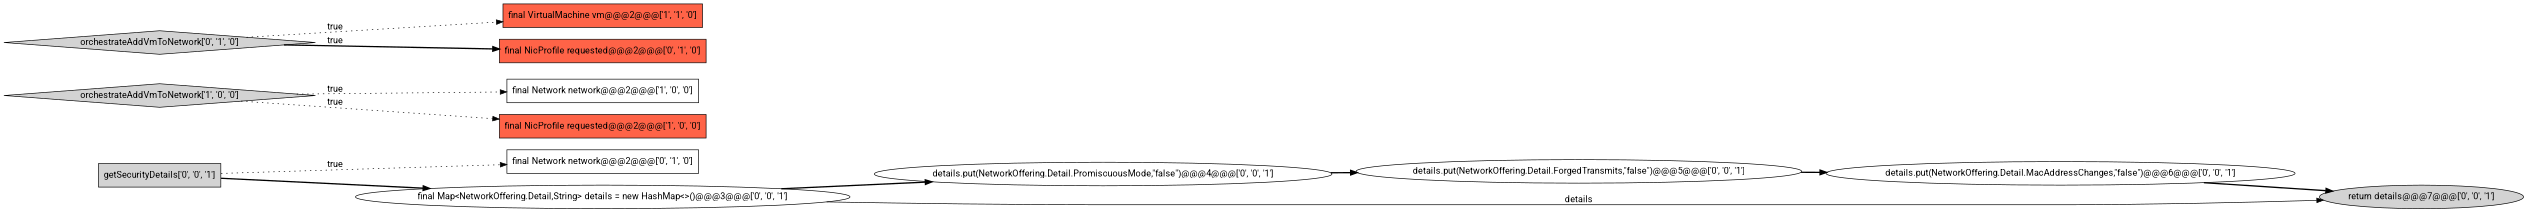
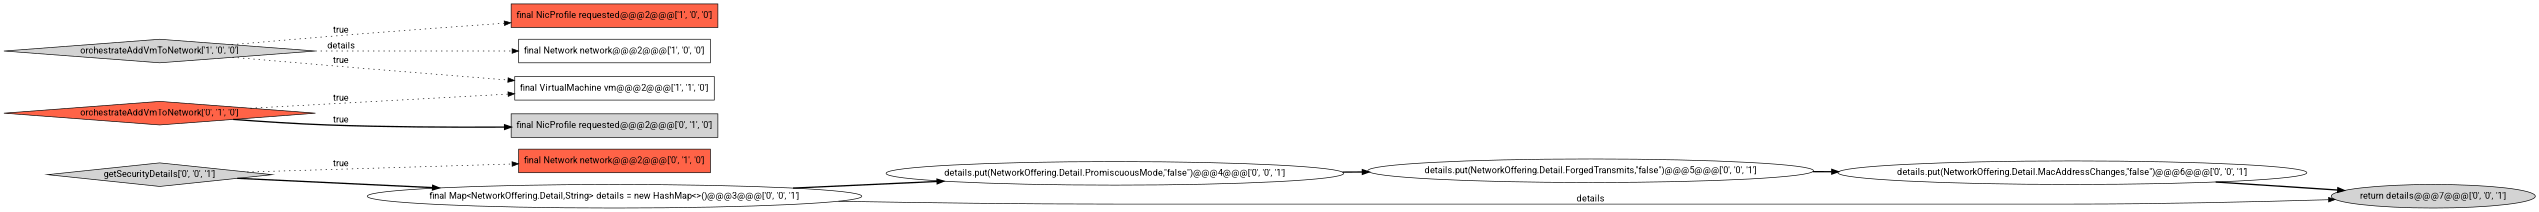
(603, 16) -> (615, 88)
(160, 43) -> (160, 113)
(603, 51) -> (615, 126)
none -> (370, 69)
(335, 89) -> (341, 46)
(603, 162) -> (615, 161)
(160, 175) -> (160, 175)
